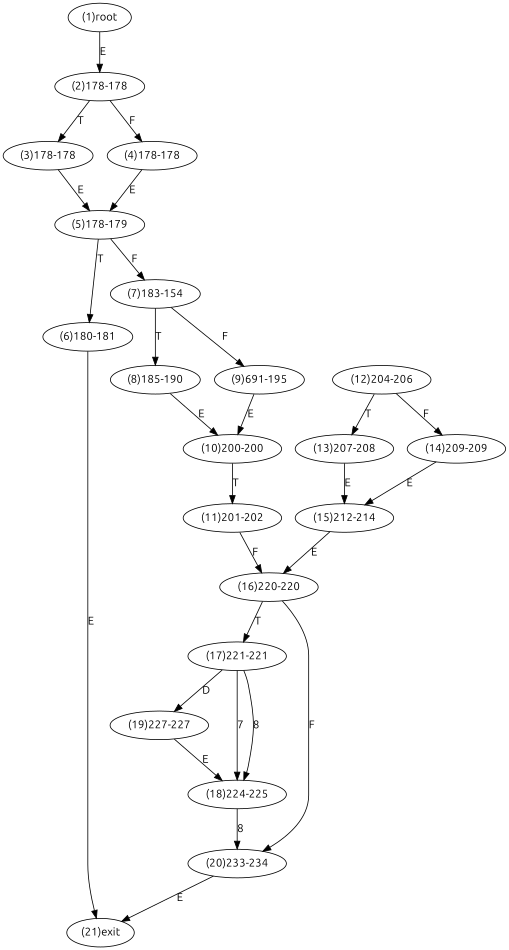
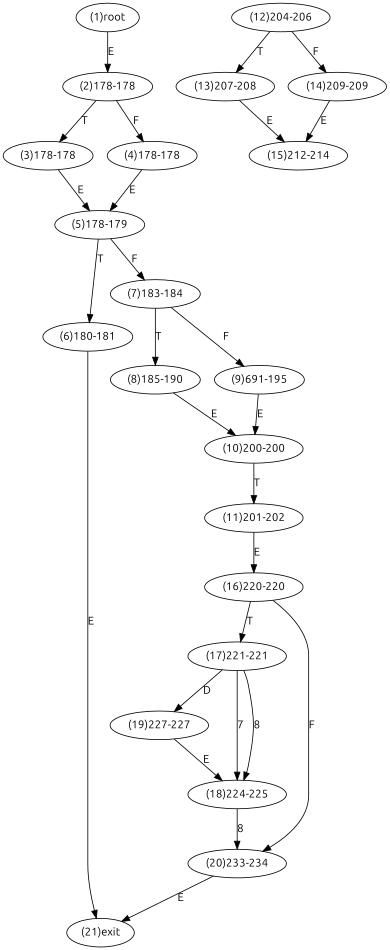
(155, 294) -> (155, 294)
(310, 550) -> none
(255, 553) -> (257, 553)
